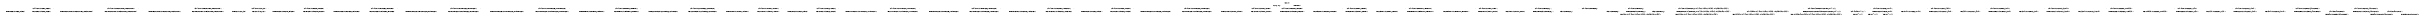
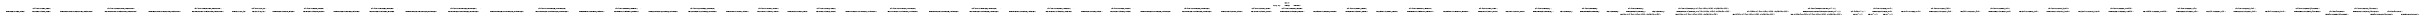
none -> (1287, 6)
none -> (1590, 12)
